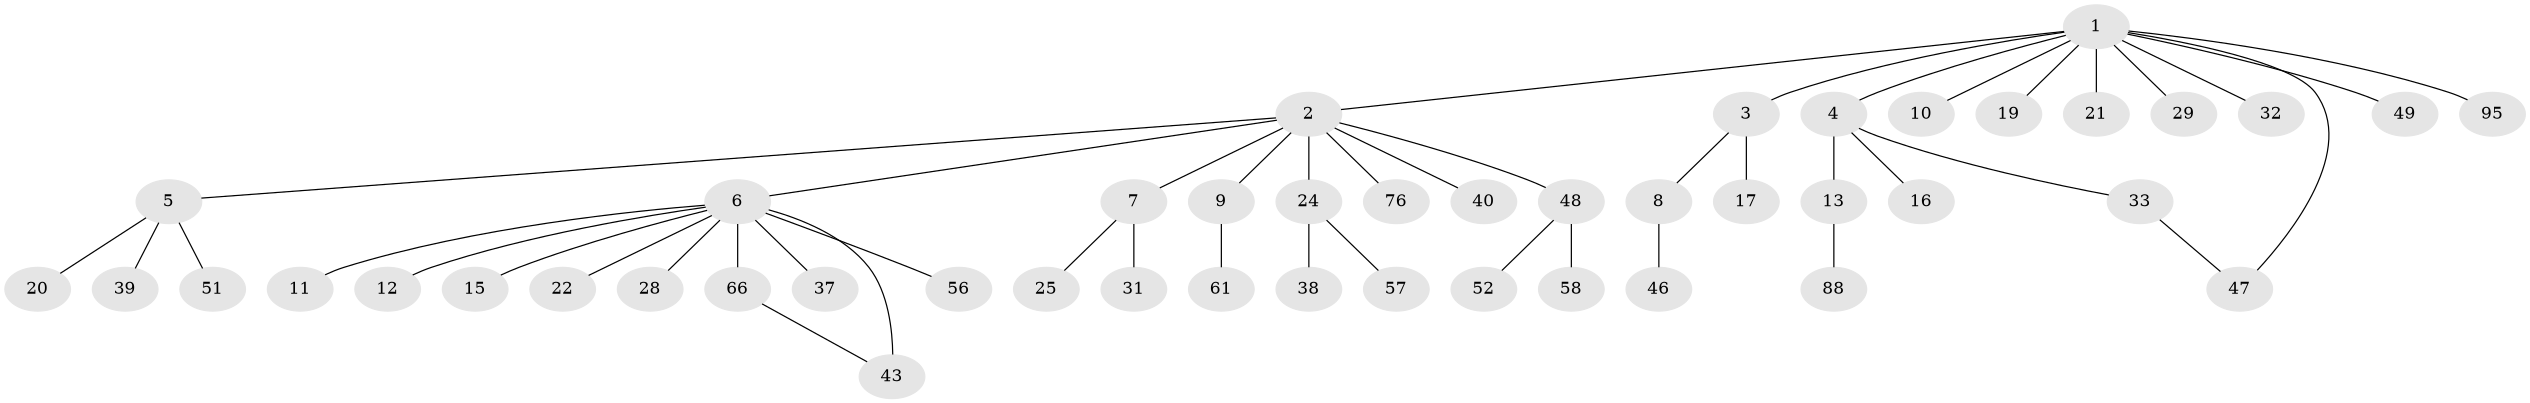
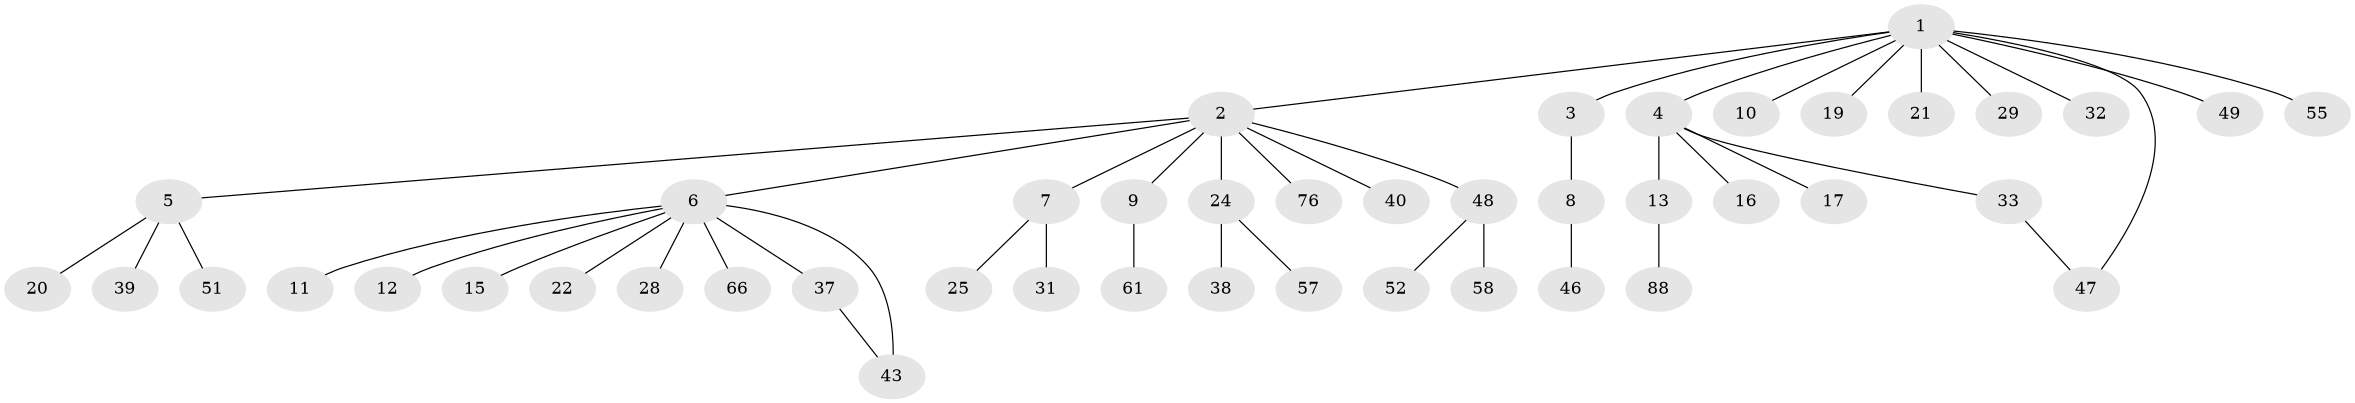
(2493, 114) -> (2318, 114)
(1746, 158) -> (1746, 158)
(959, 289) -> none
(815, 333) -> (859, 333)
